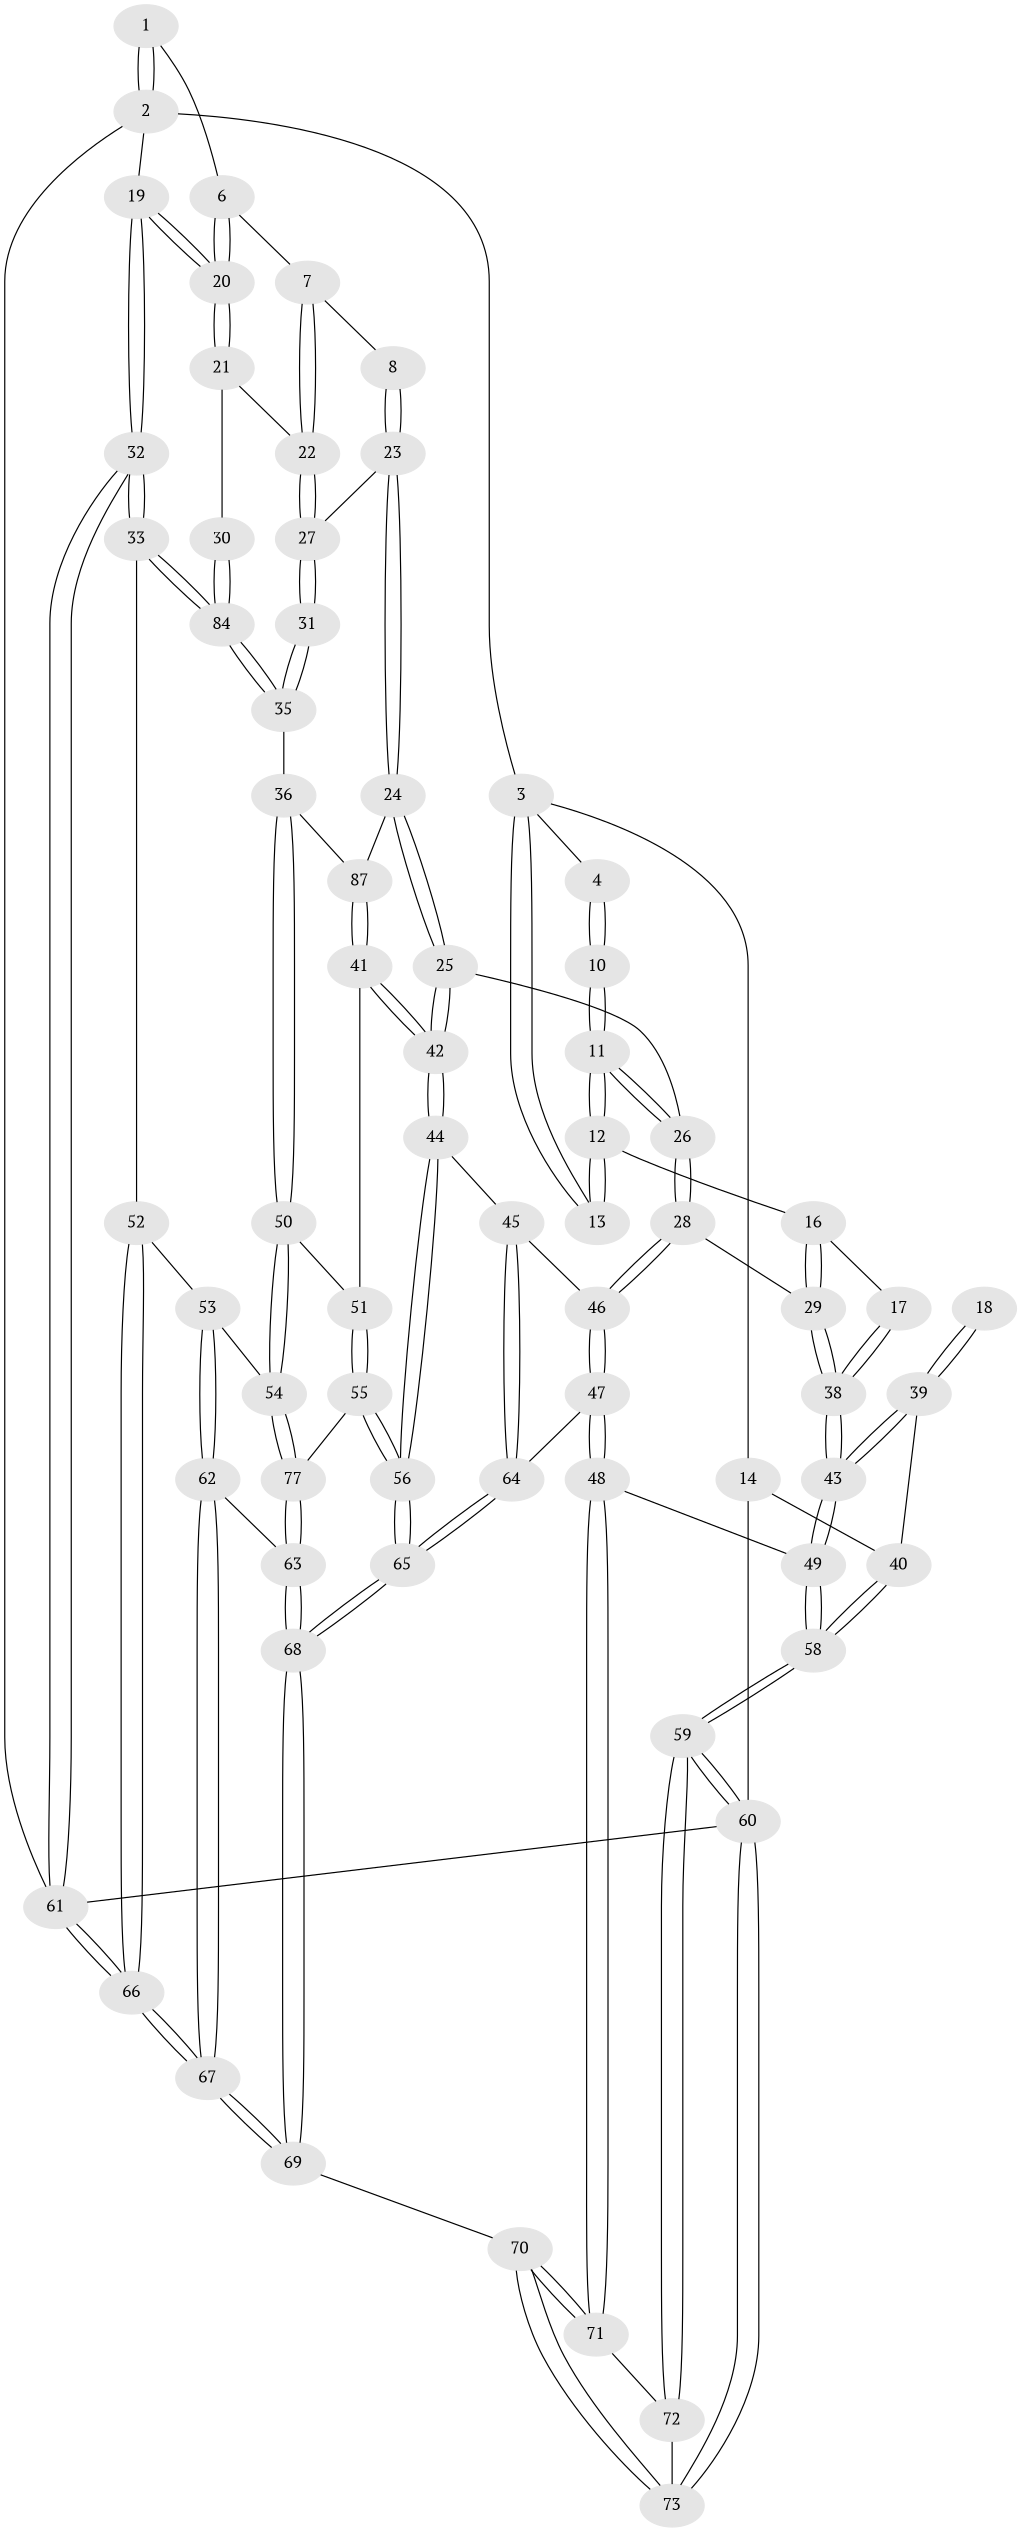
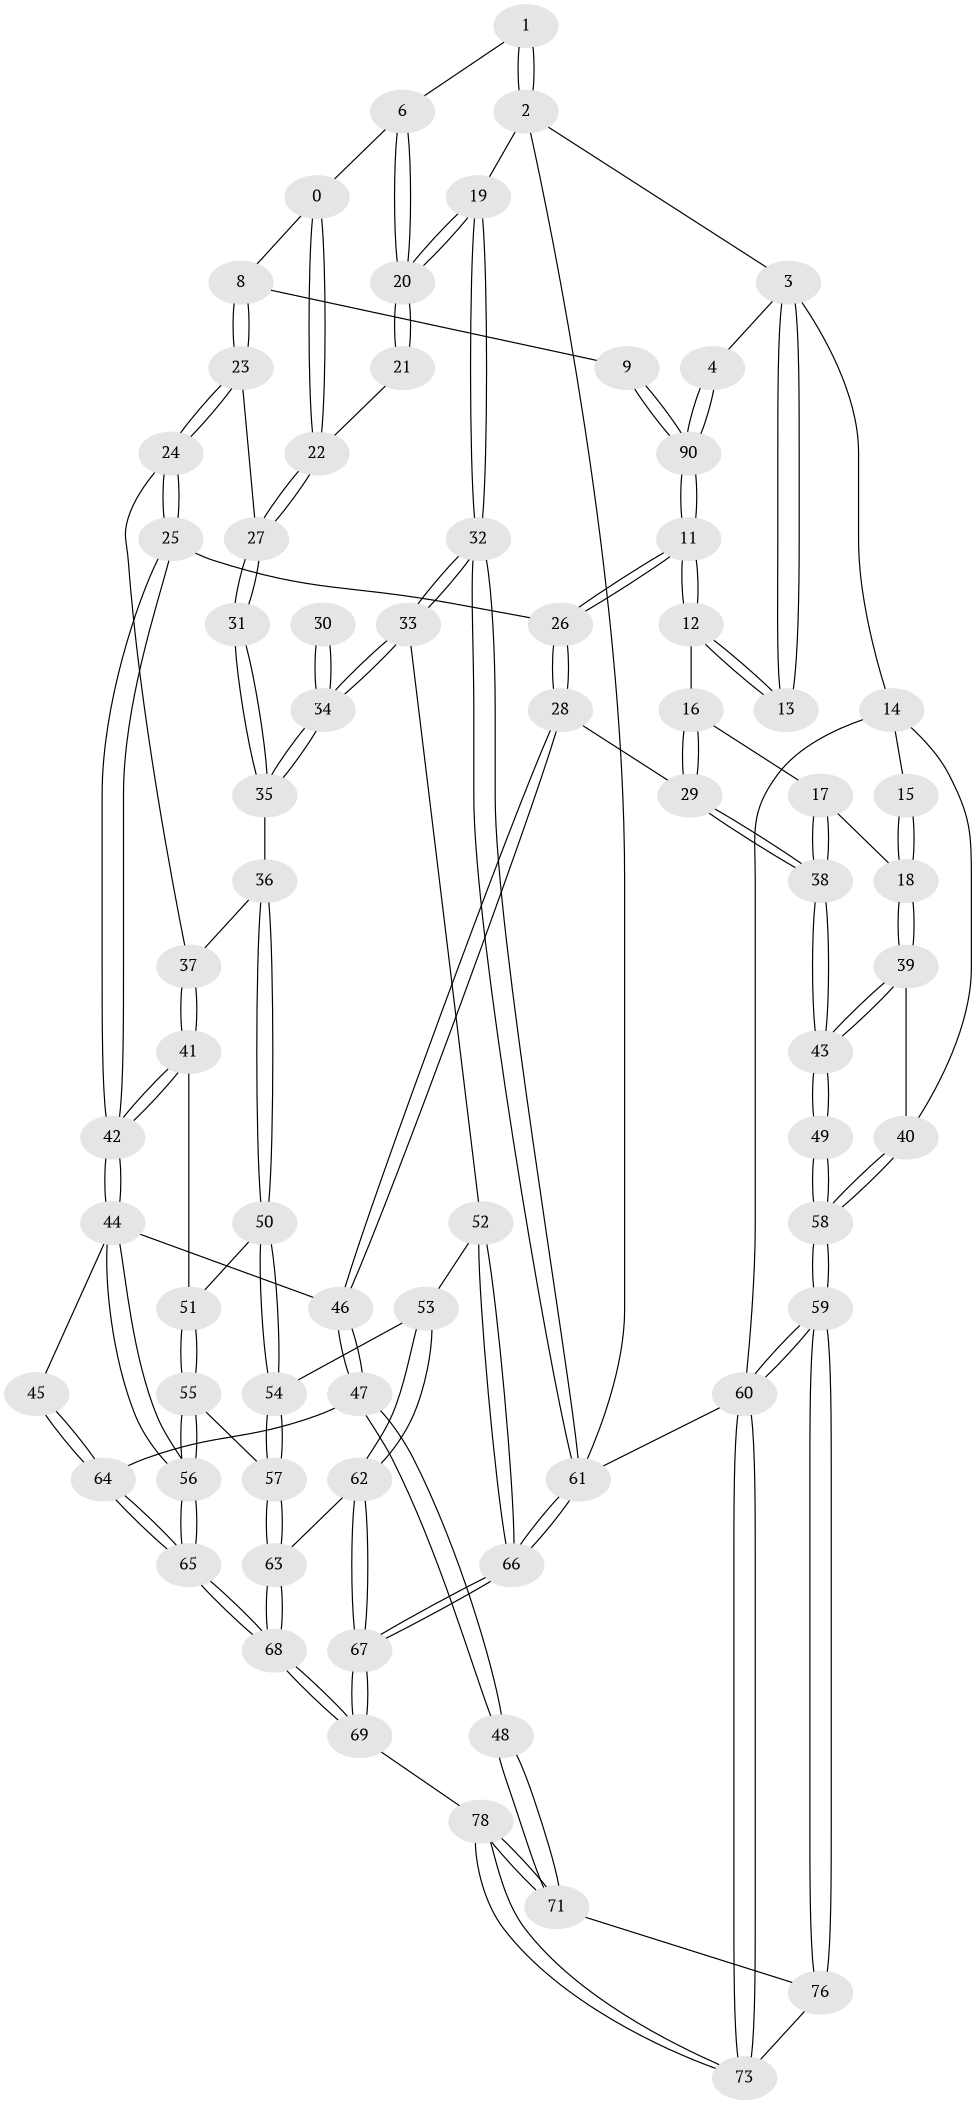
(308, 283) -> (317, 197)
none -> (627, 368)
(222, 454) -> none
(222, 625) -> (323, 710)
none -> (906, 796)
none -> (863, 838)
(360, 881) -> (189, 967)
(597, 967) -> (689, 454)
(554, 1266) -> (218, 1263)
(293, 1480) -> (274, 1480)
(705, 1522) -> none
(520, 2249) -> (481, 1822)
(672, 2420) -> (821, 1993)
